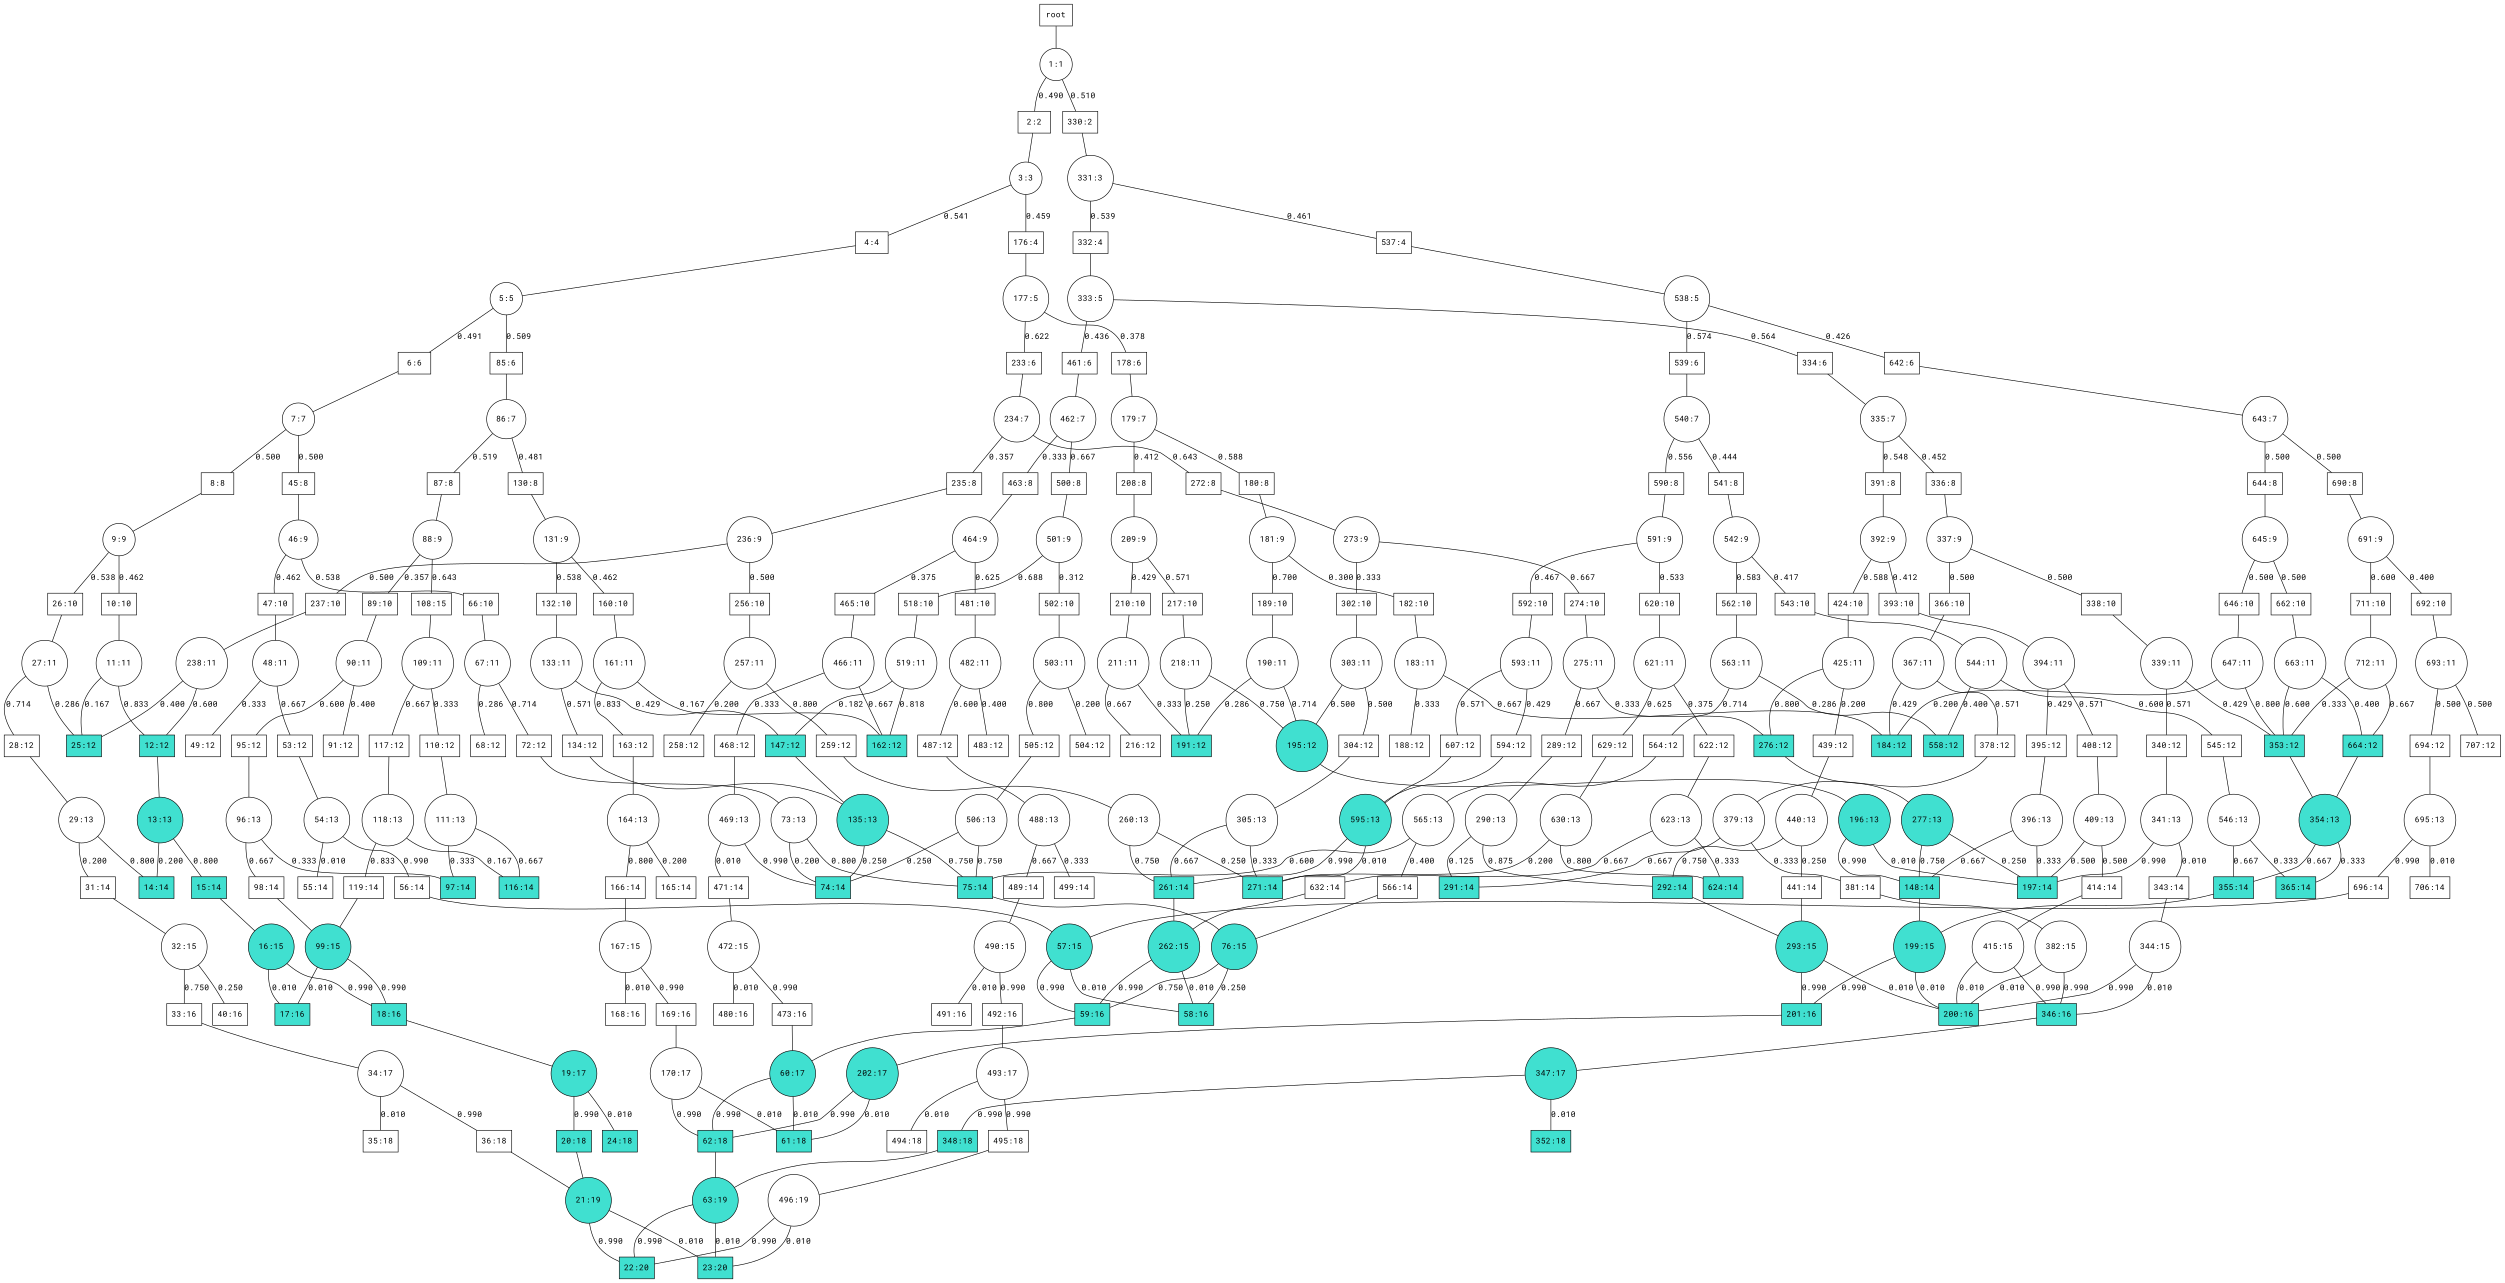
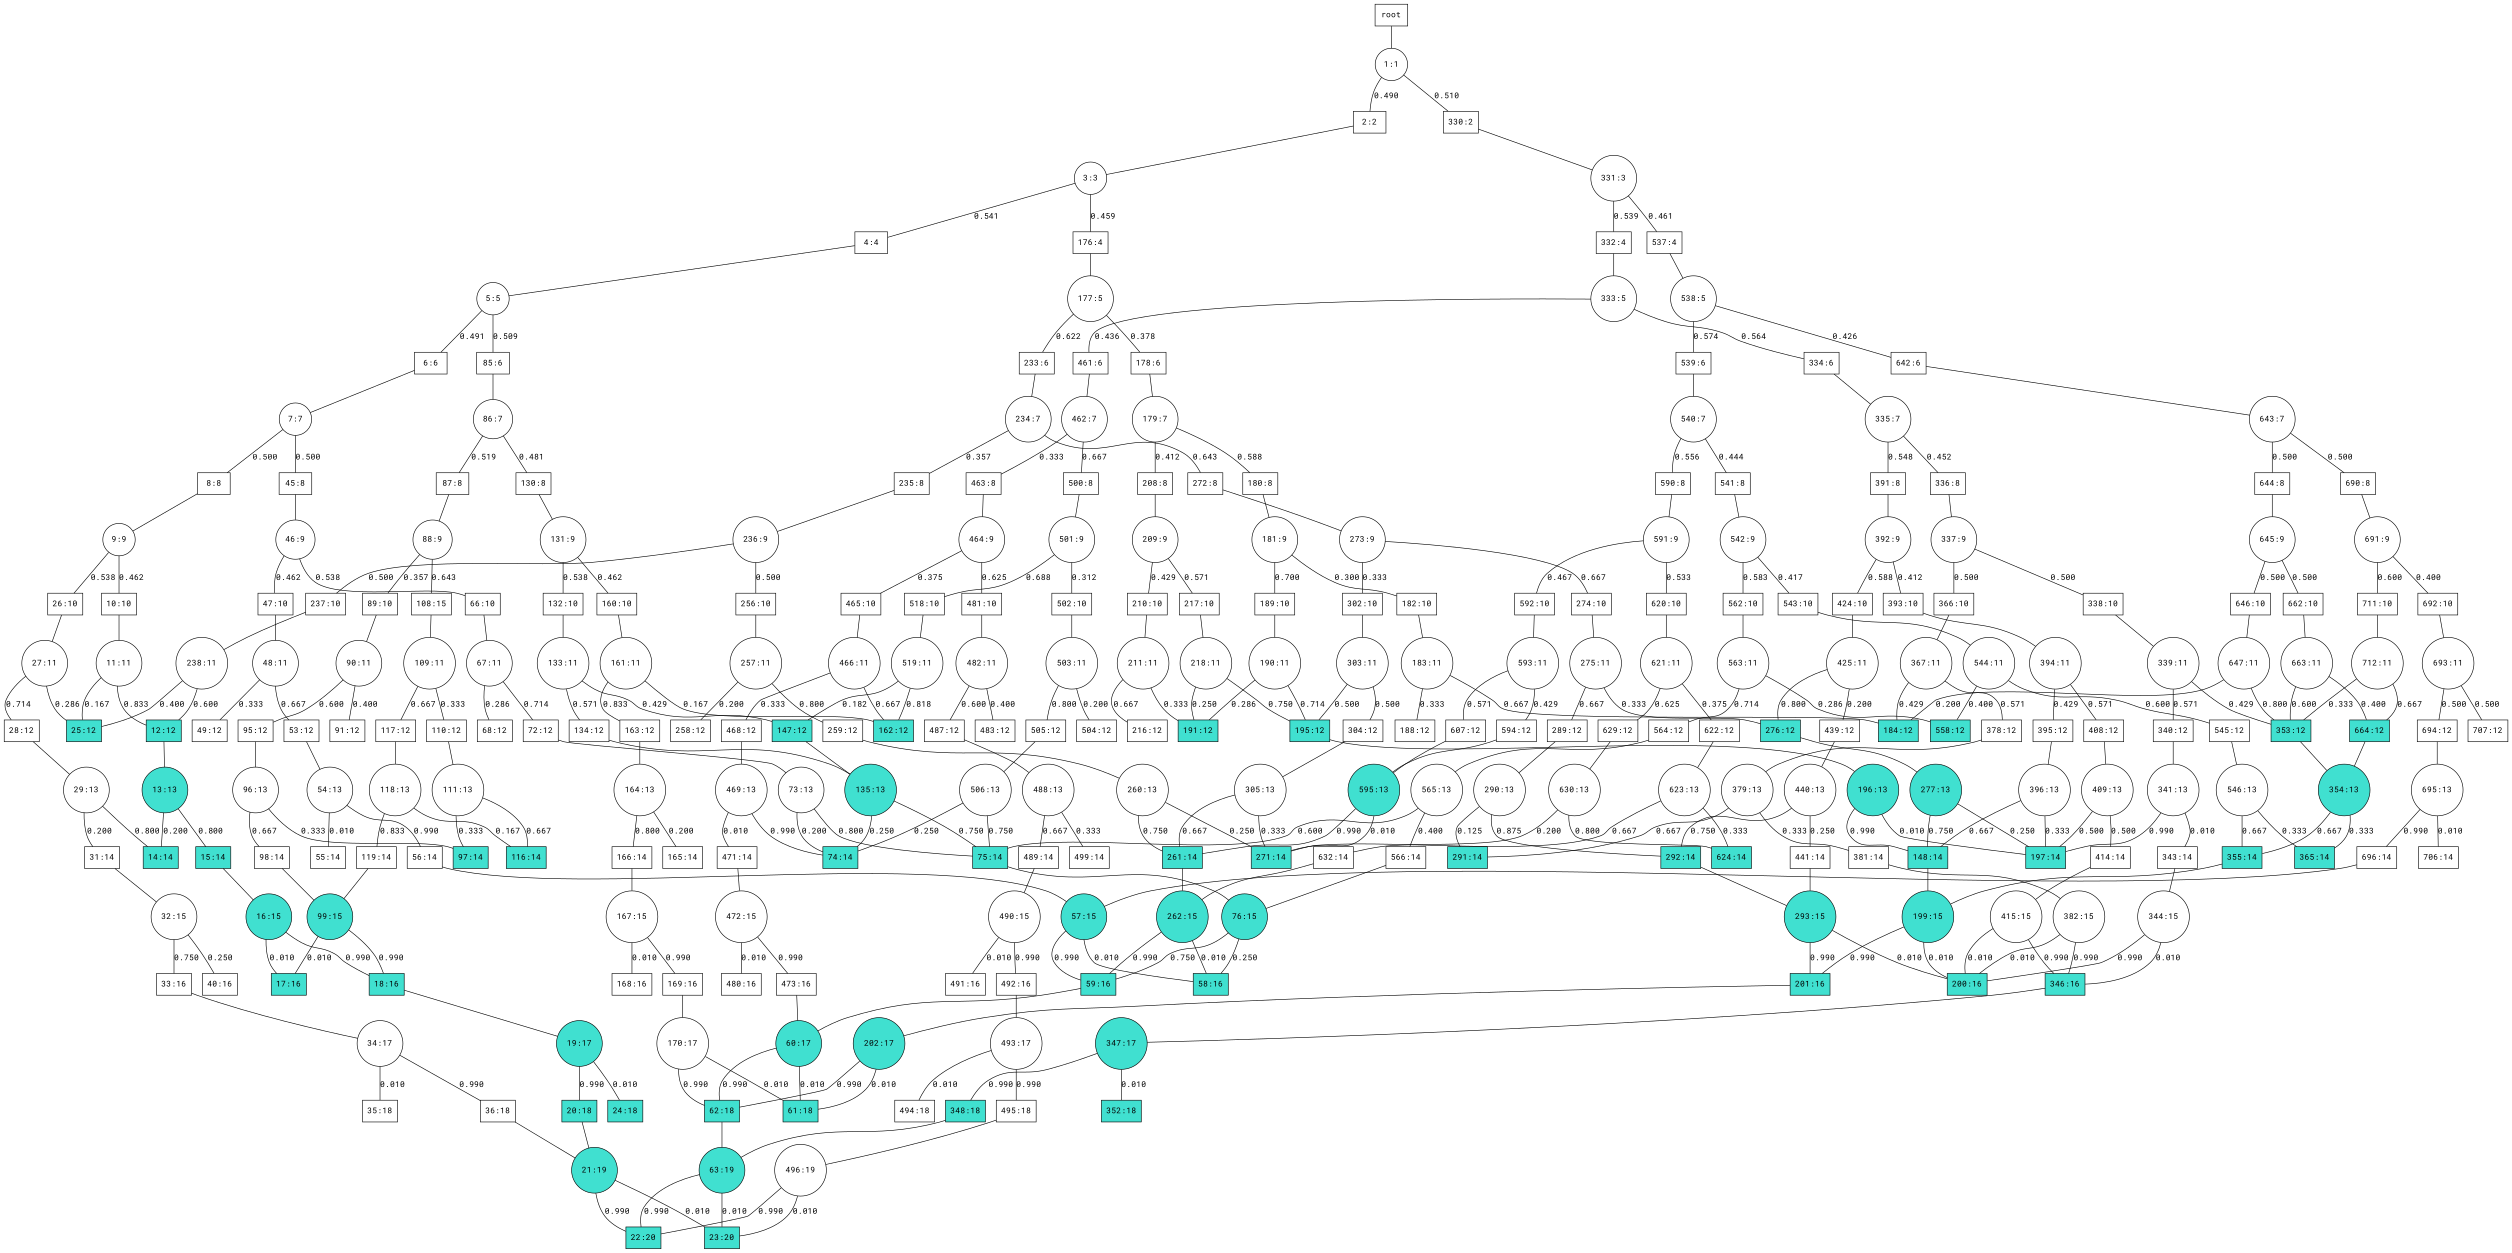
(1302, 746) -> (1310, 731)
